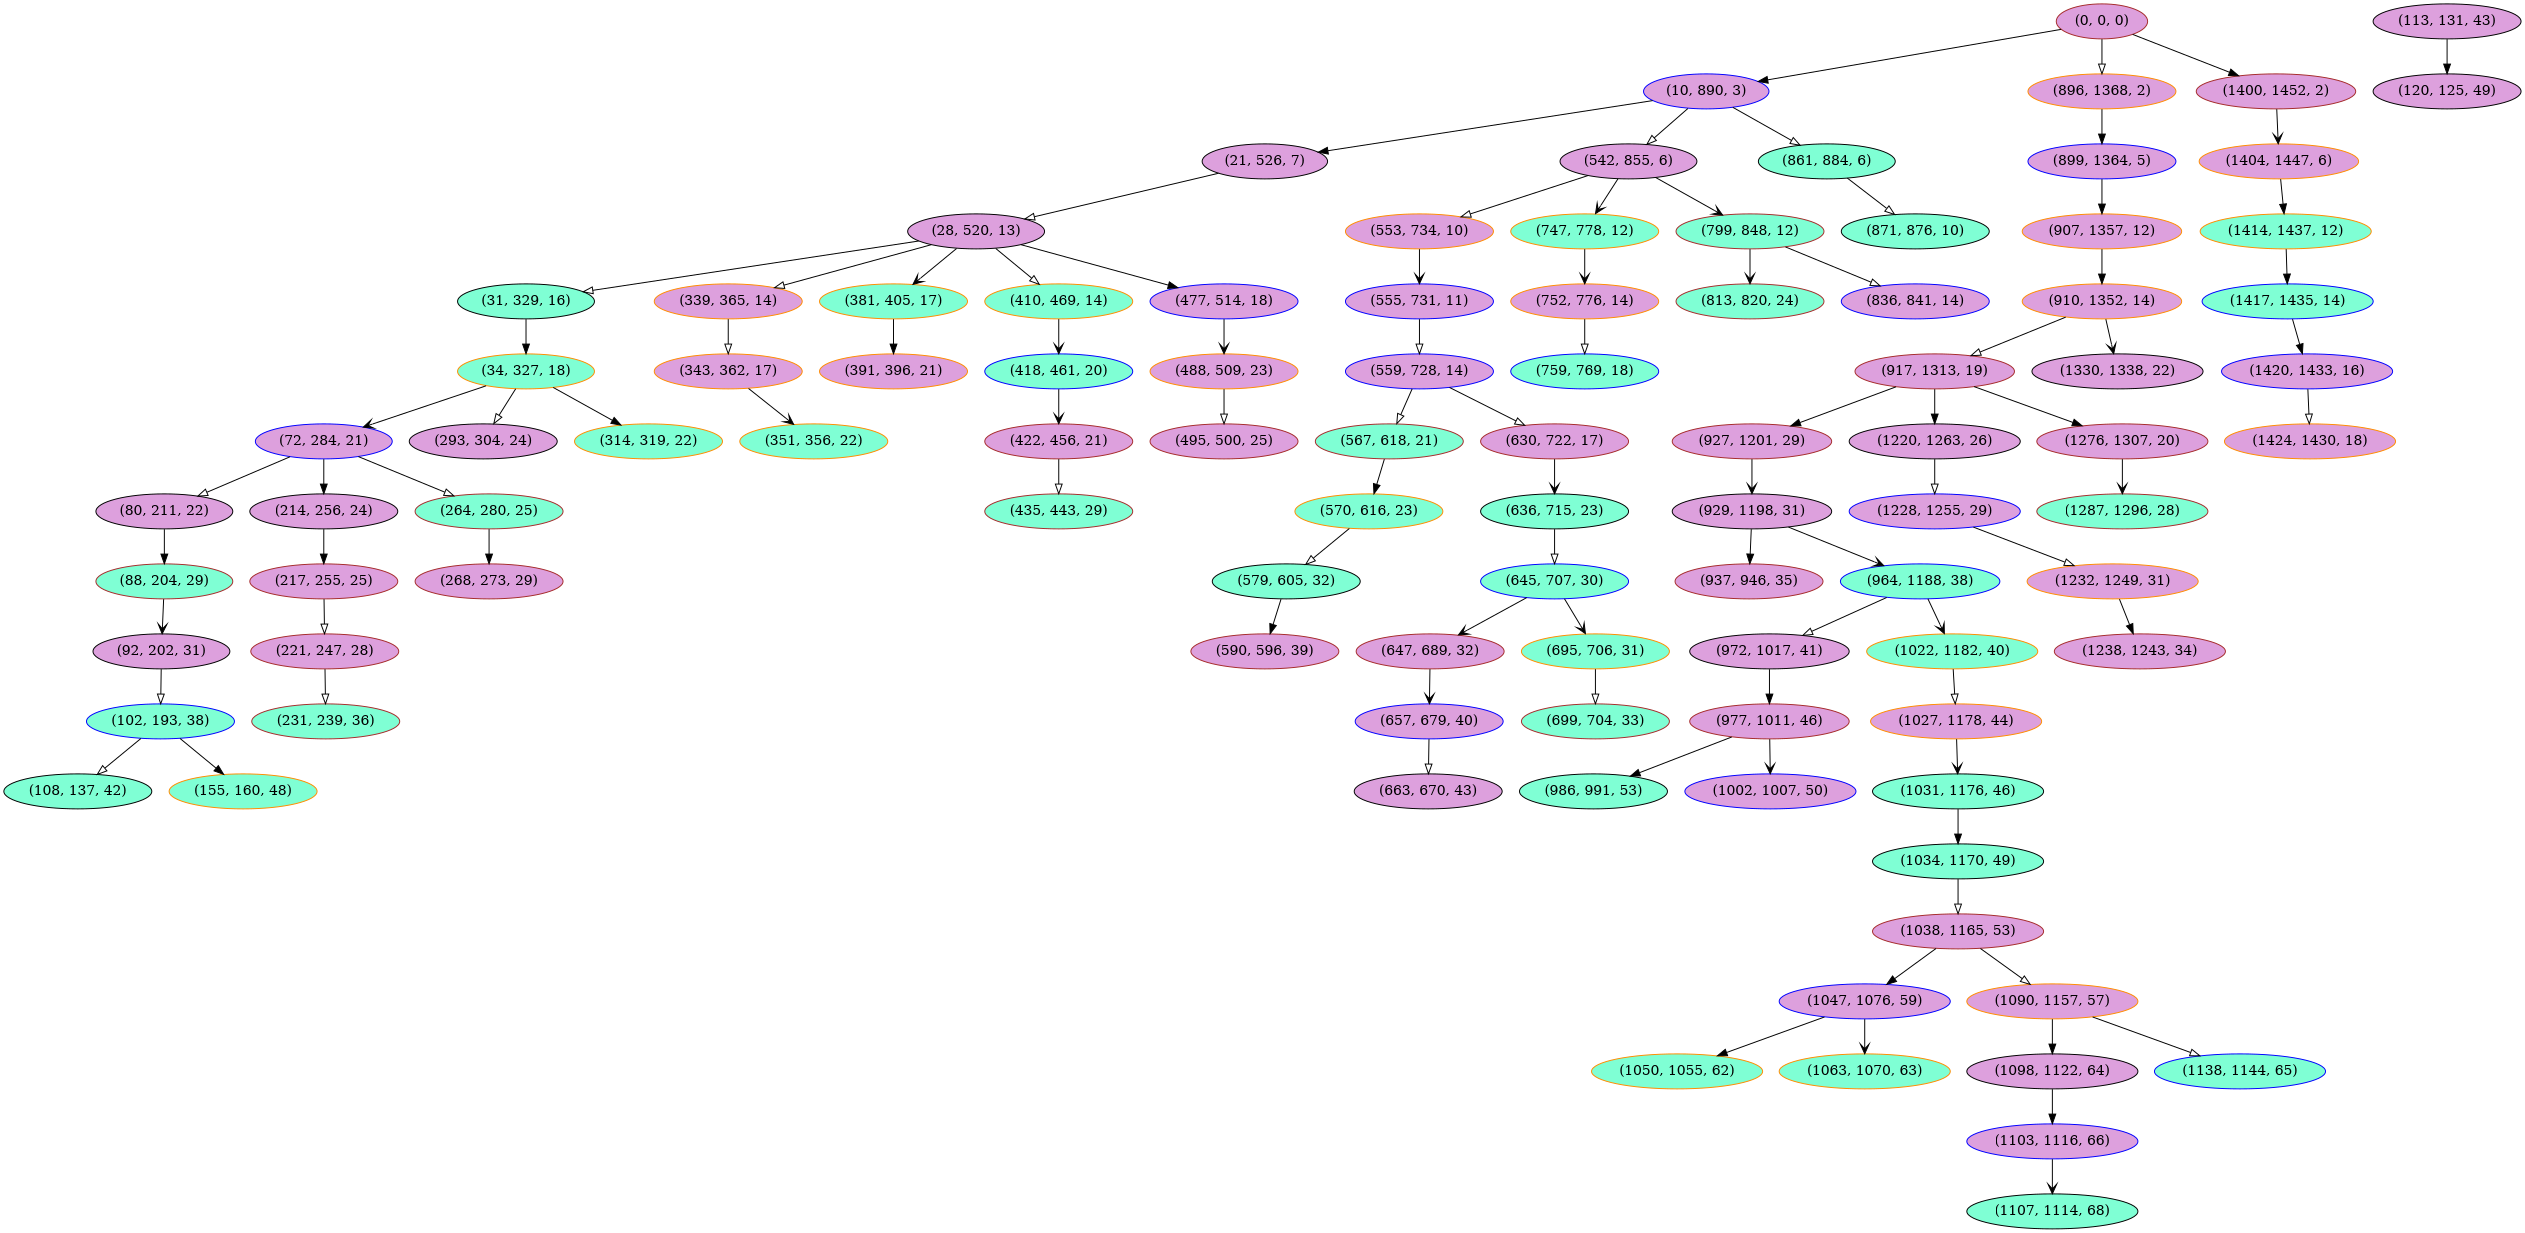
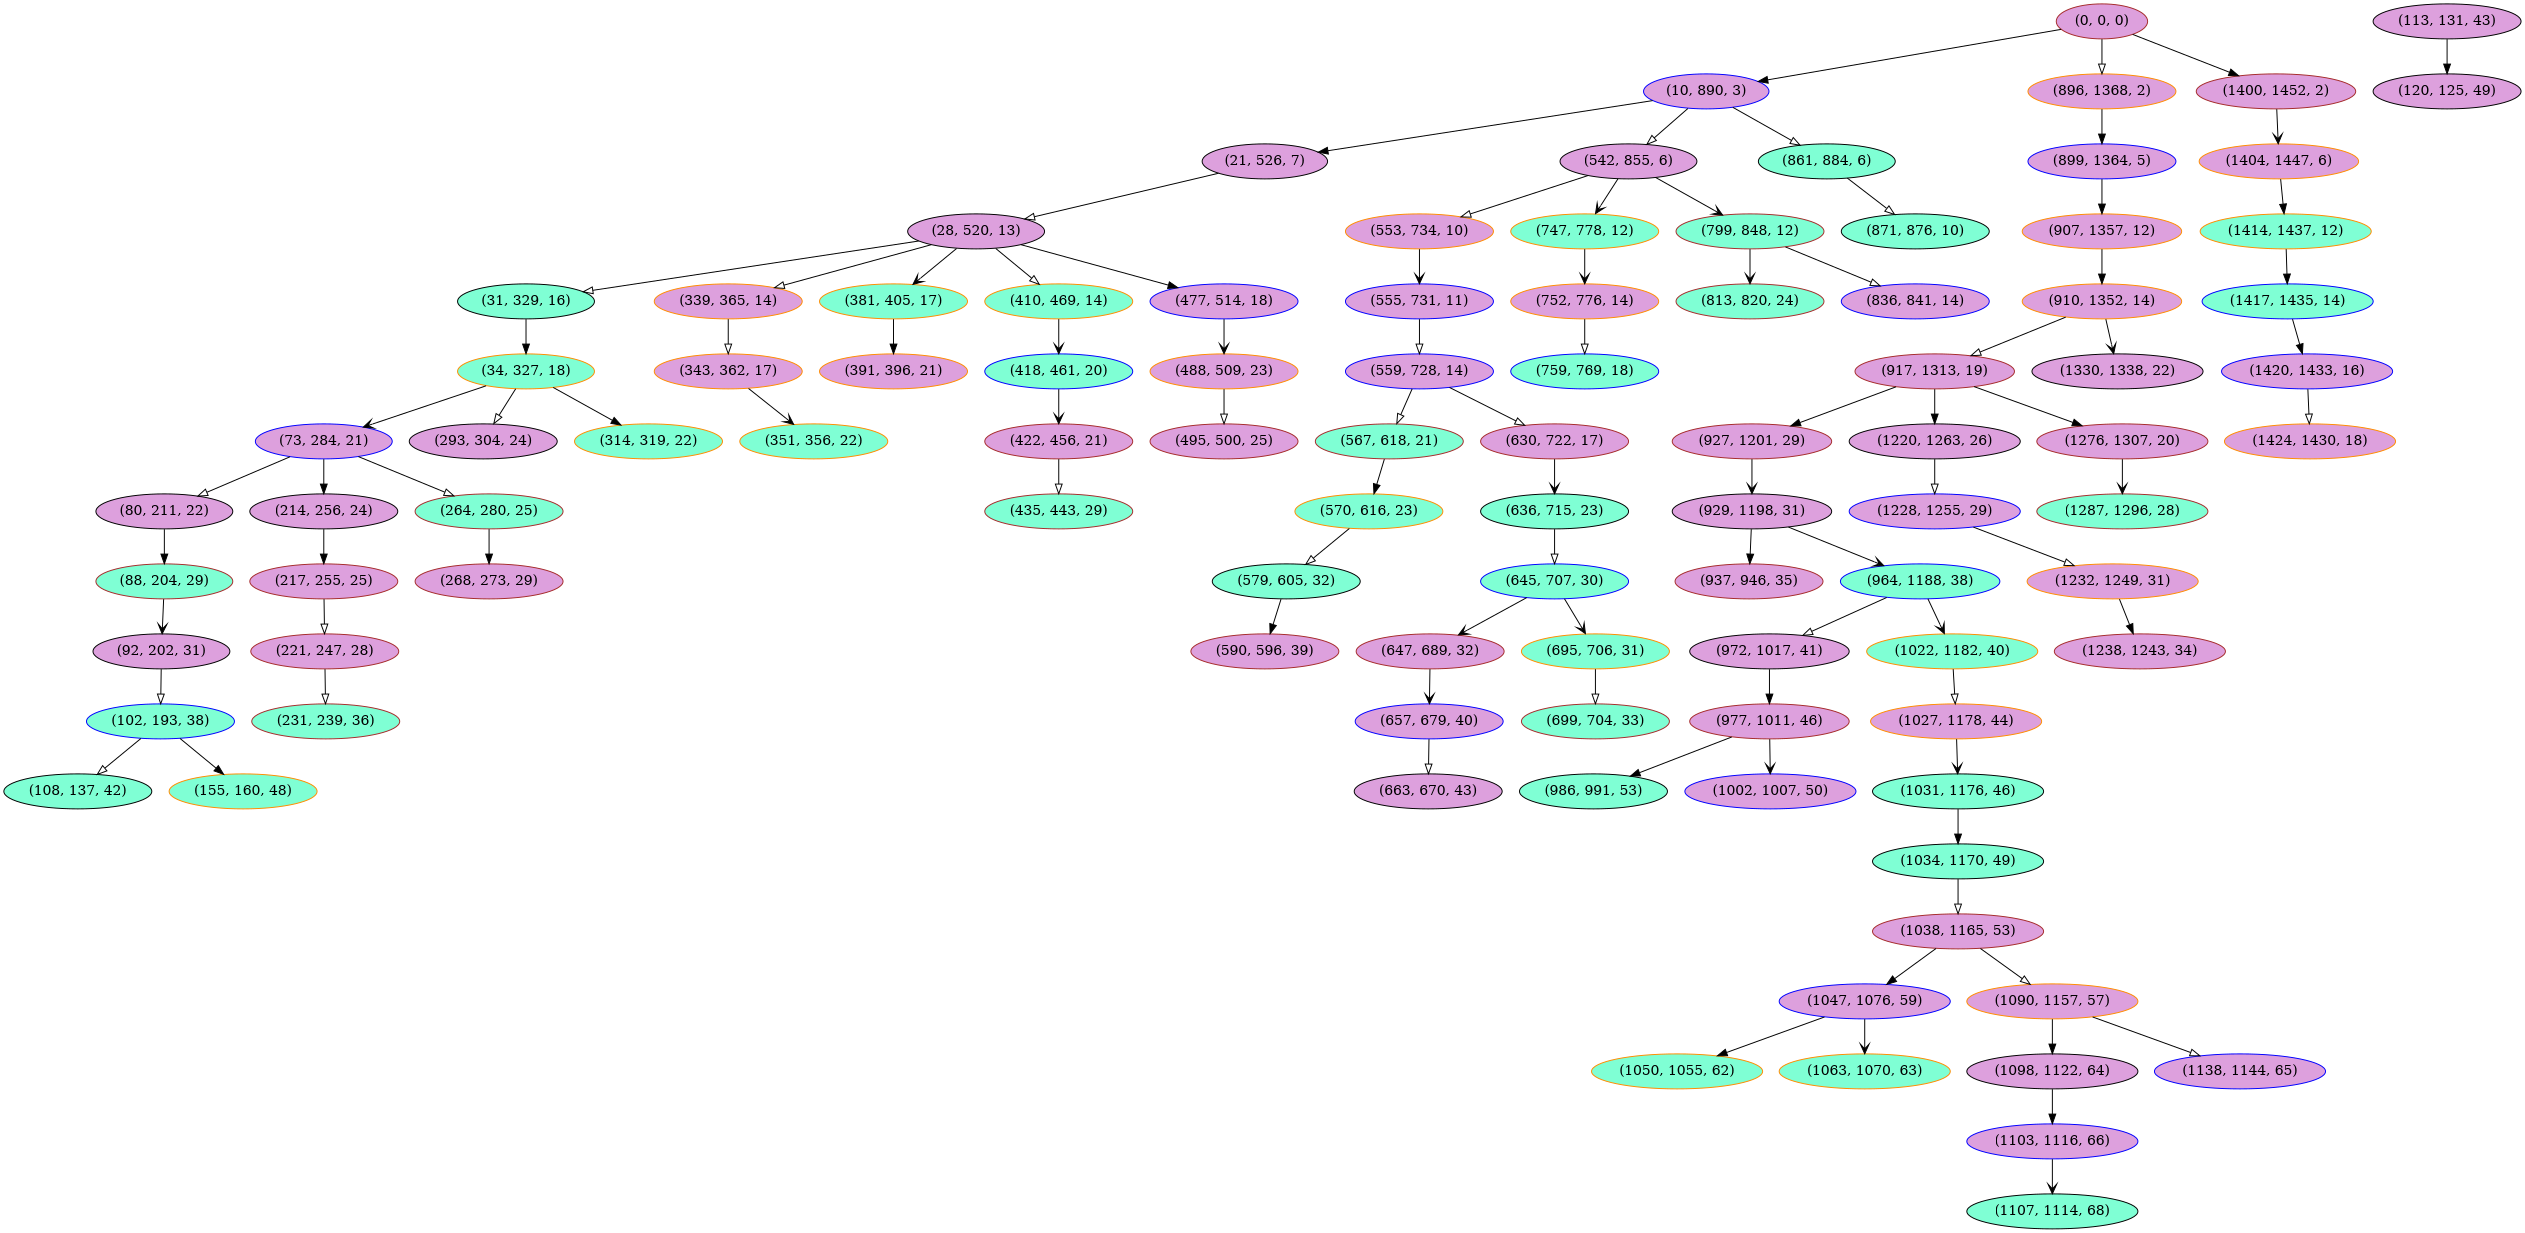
(324, 441) -> (324, 441)
(2240, 1071) -> (2240, 1071)
